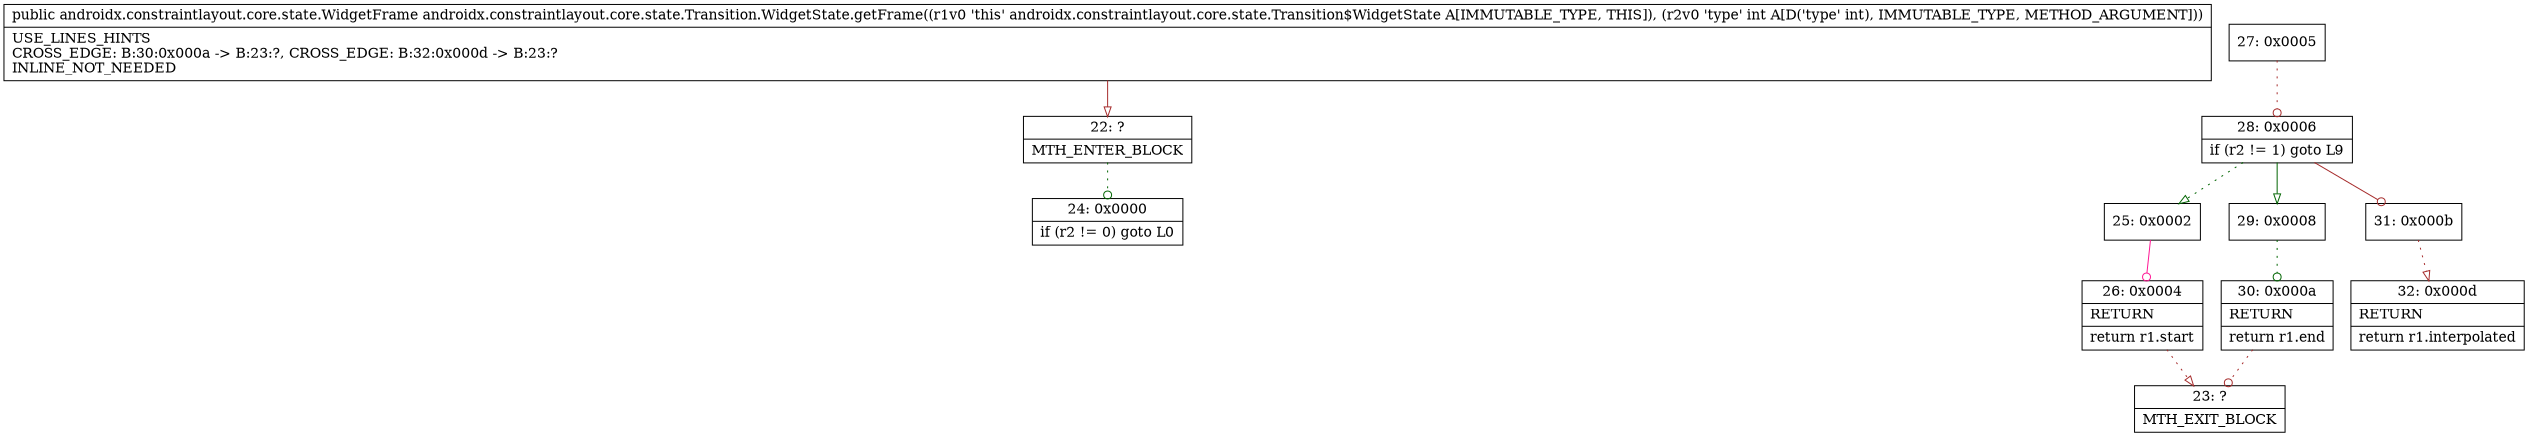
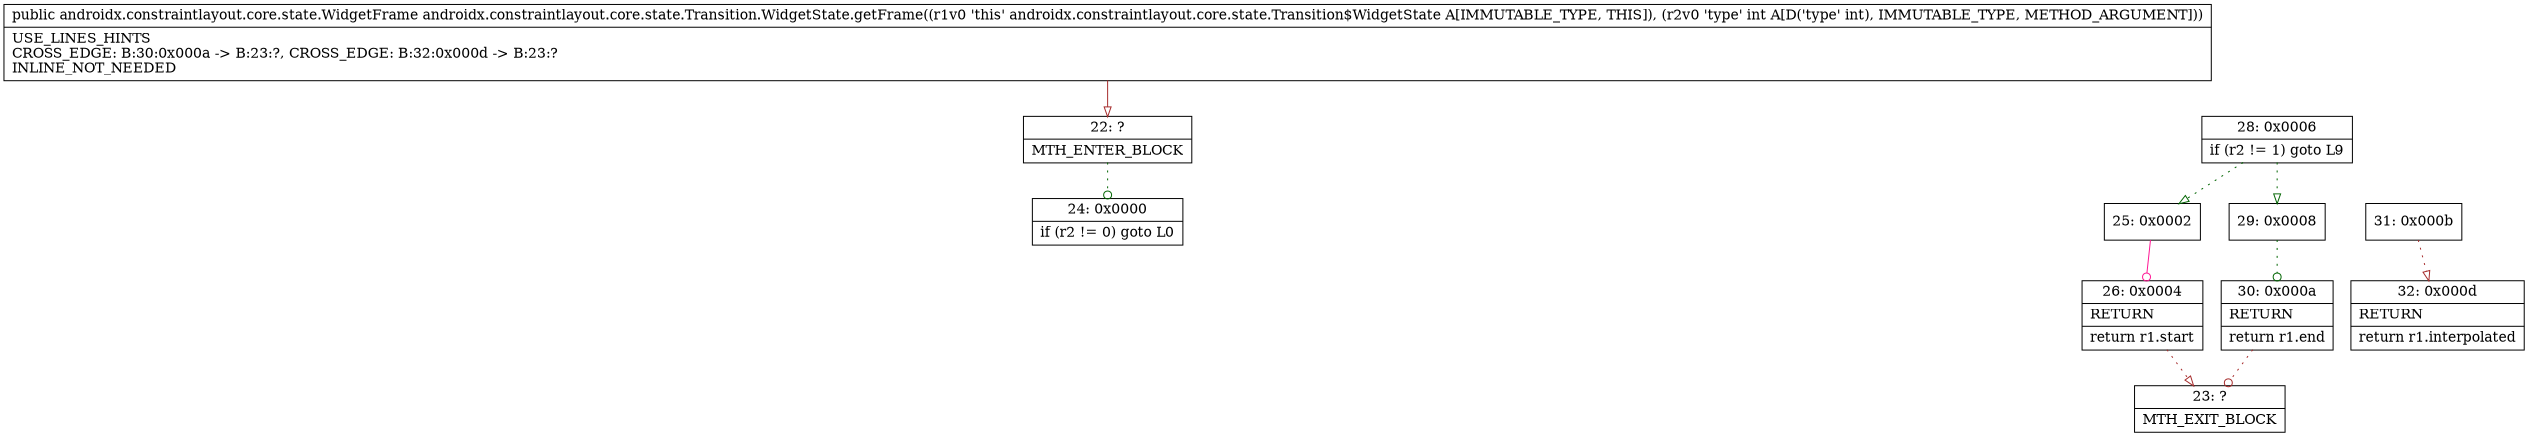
(2277, 43) -> none
(2277, 178) -> (2277, 178)
(2346, 181) -> none
